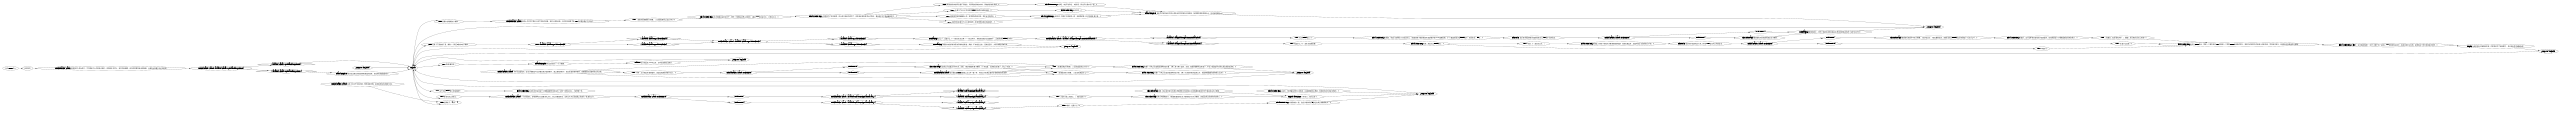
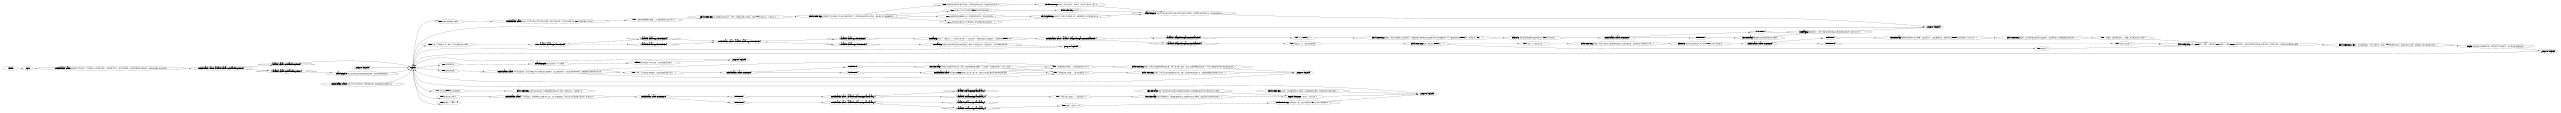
(11, 68) -> (11, 68)
(28, 68) -> (28, 68)
none -> (449, 71)
(402, 96) -> (400, 79)
